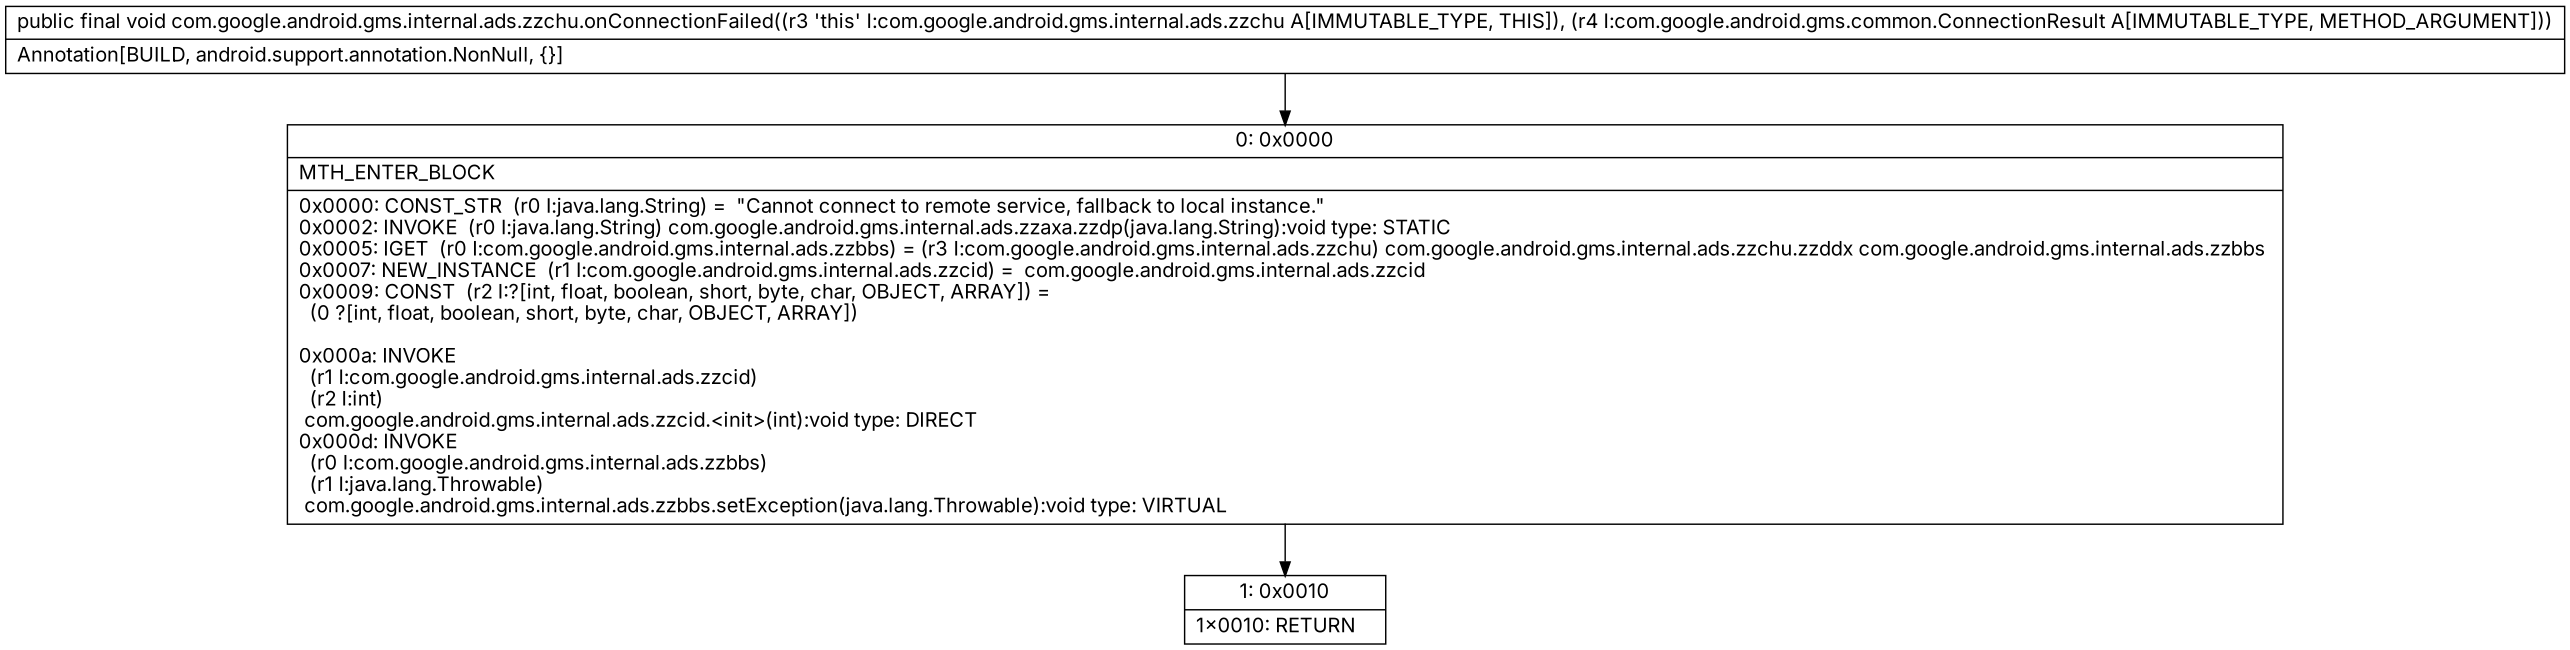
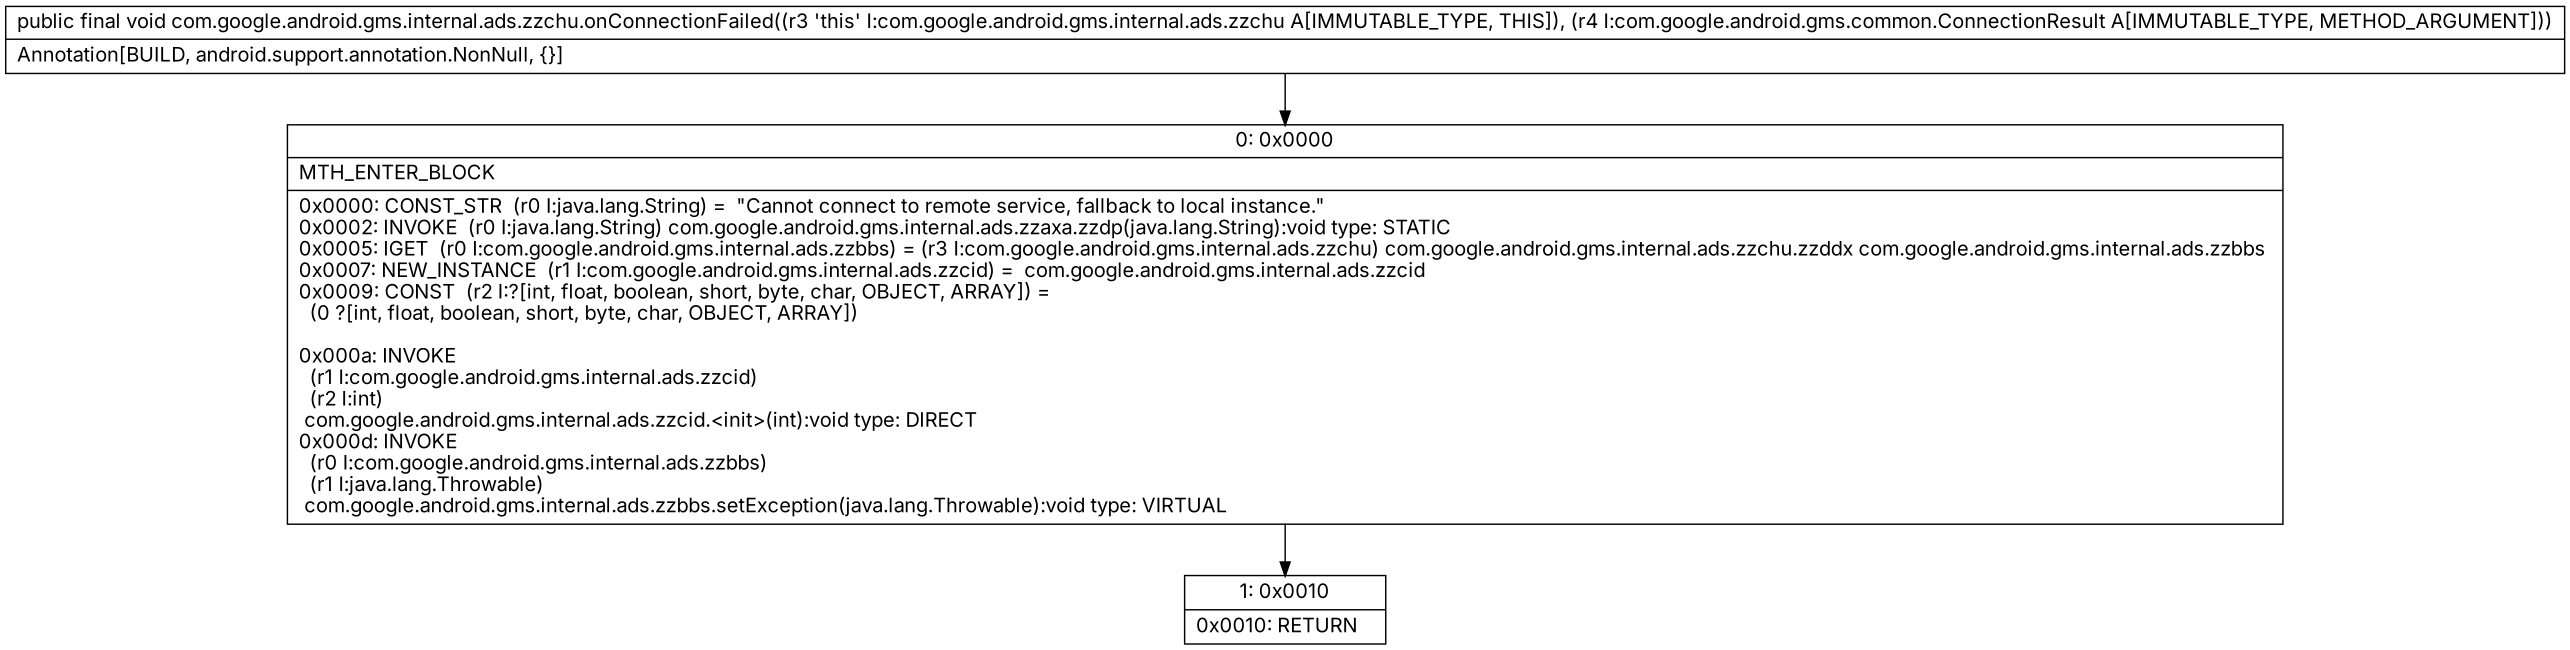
(1284, 626) -> (1285, 626)
